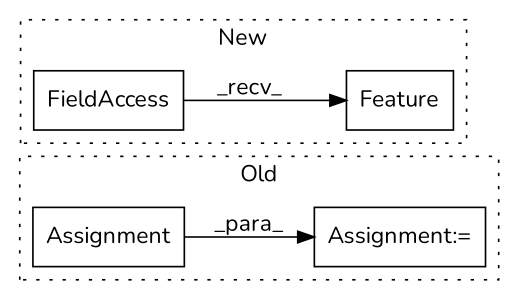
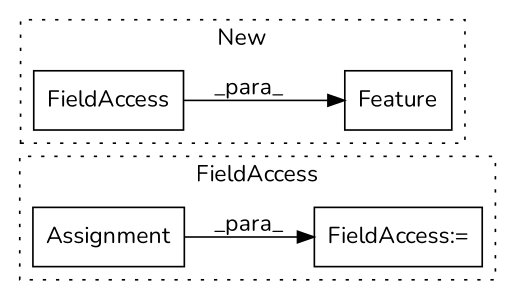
(249, 88) -> (249, 88)
(259, 175) -> (258, 175)
(400, 237) -> (398, 237)
